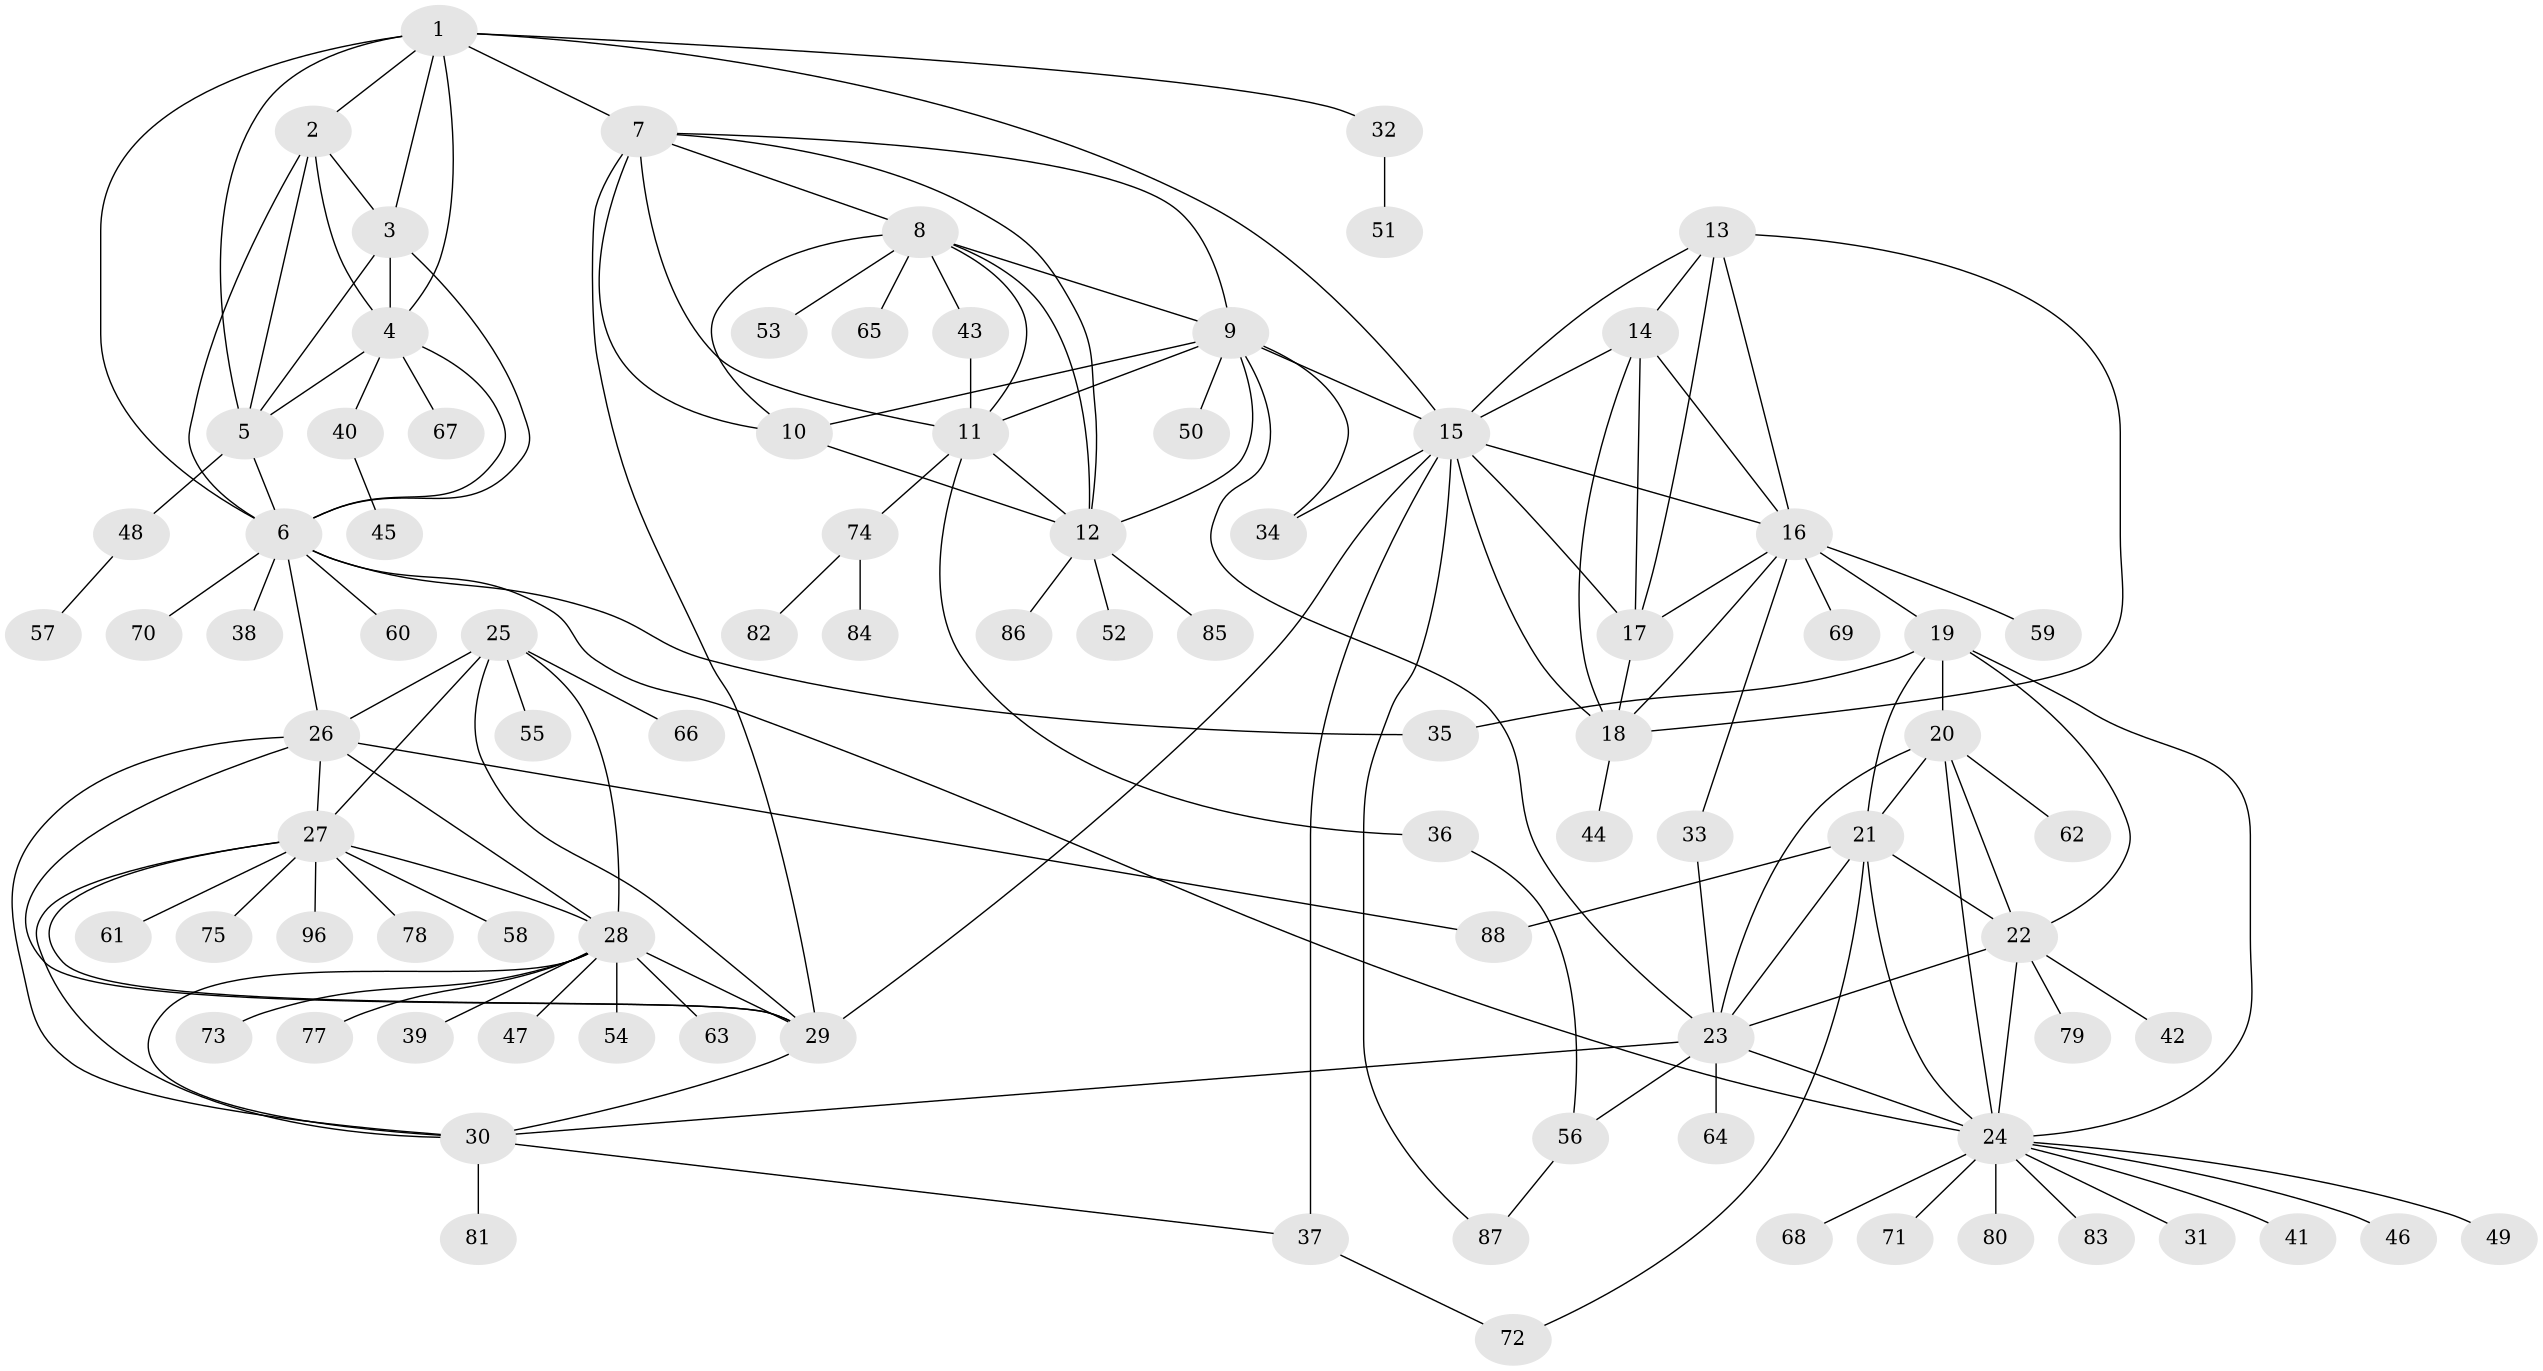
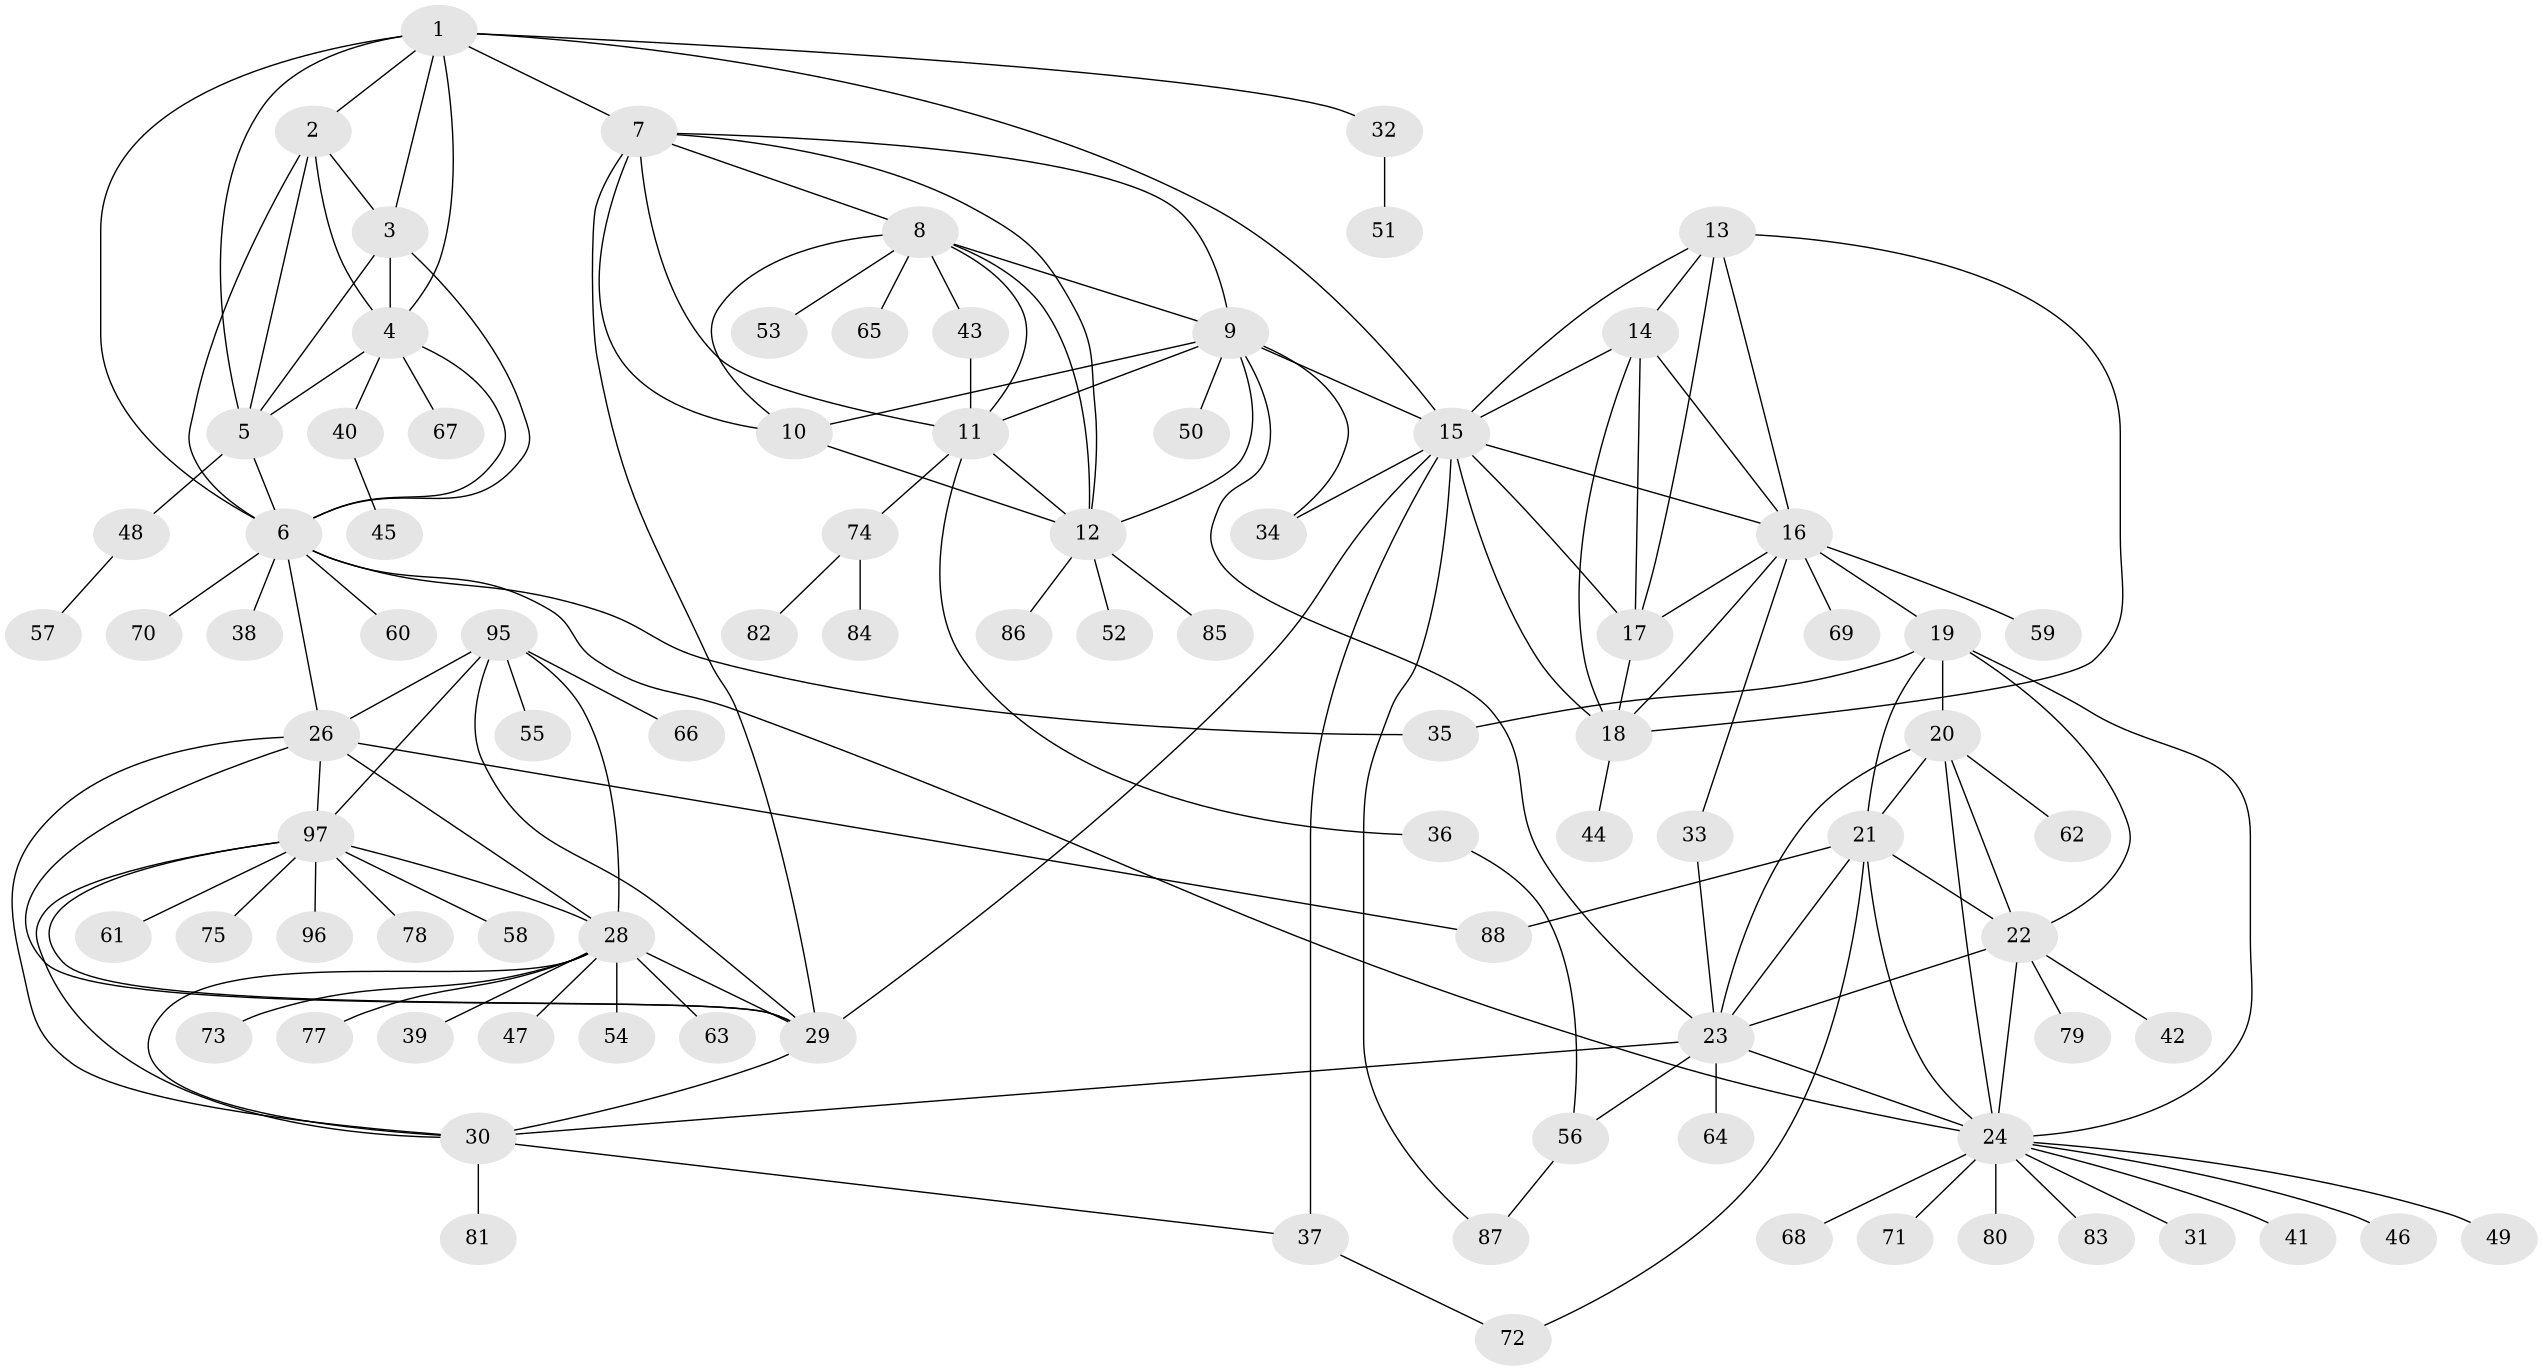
(499, 635) -> (499, 635)
(316, 836) -> (316, 836)
